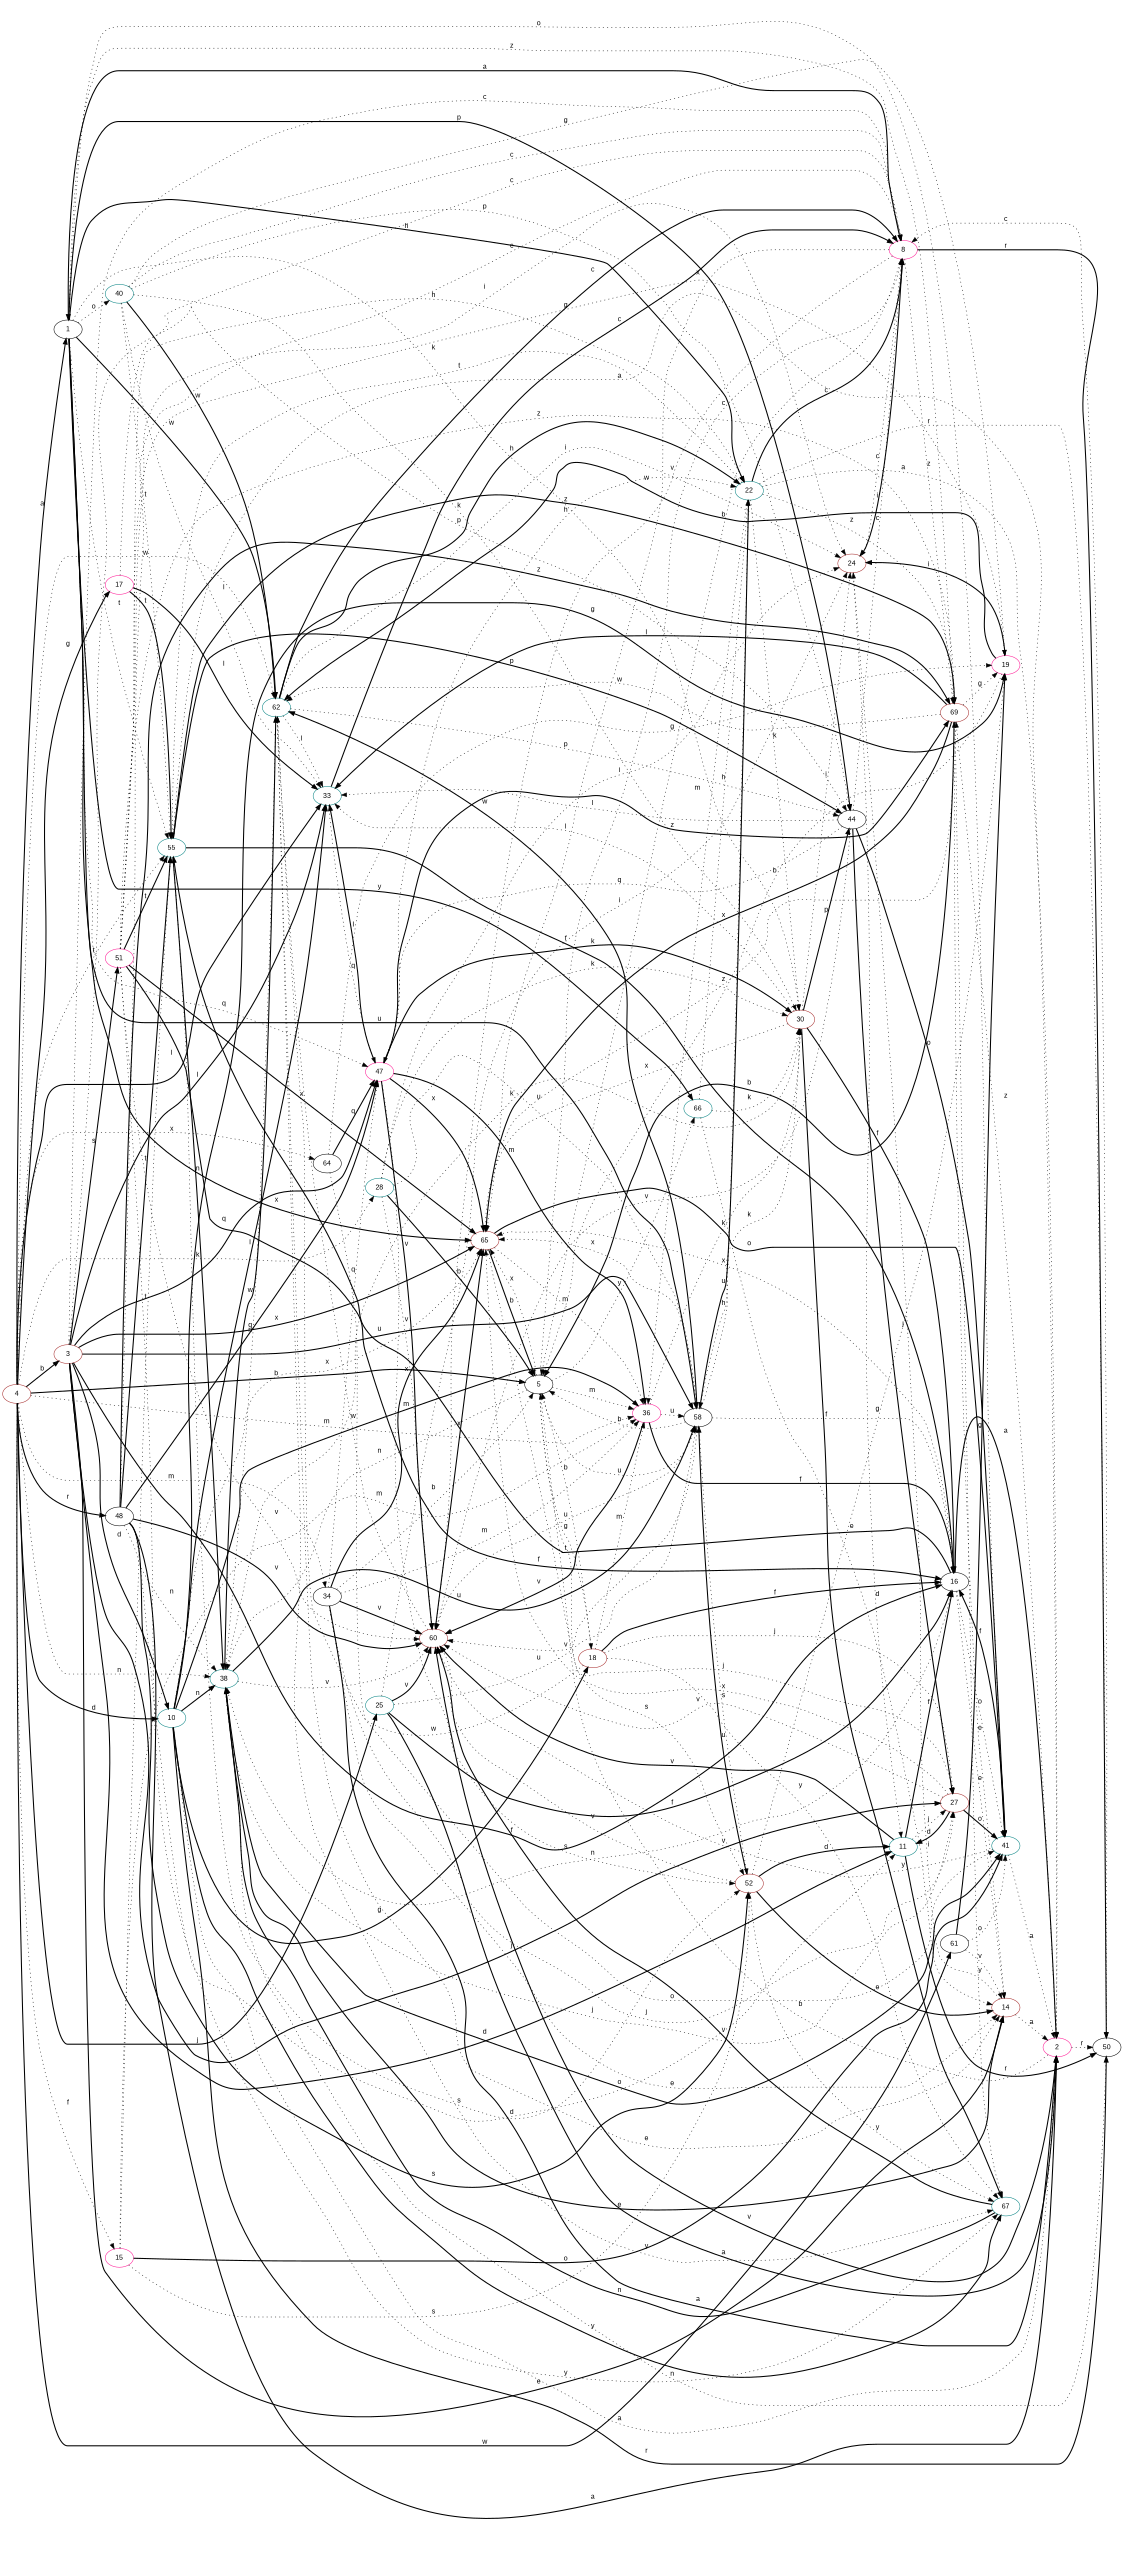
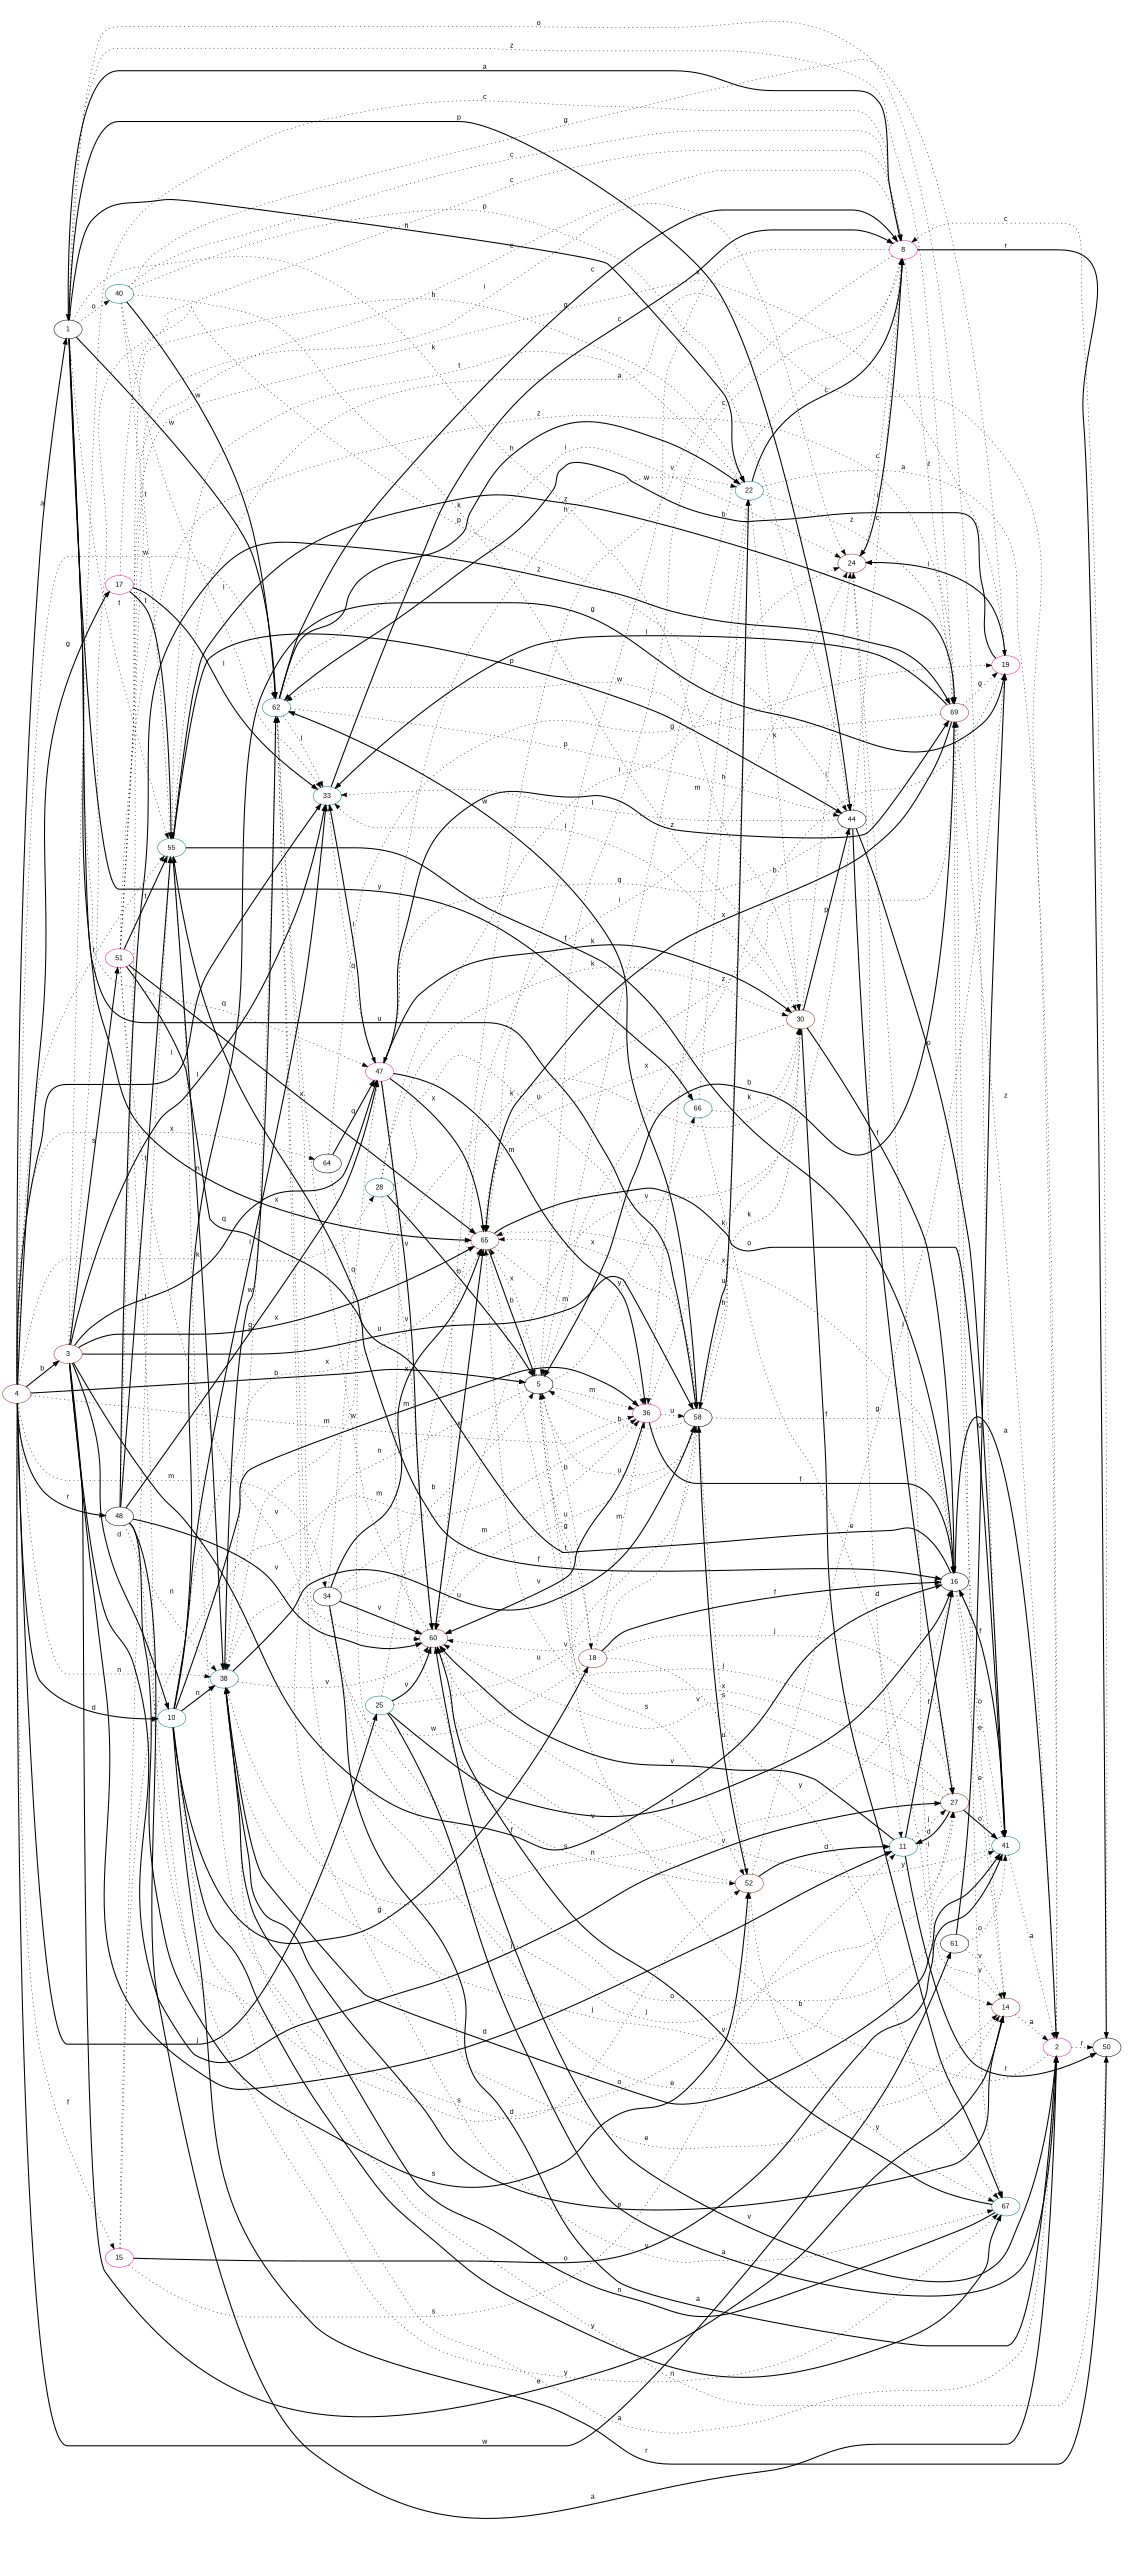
(1094, 977) -> none
(859, 1981) -> none
